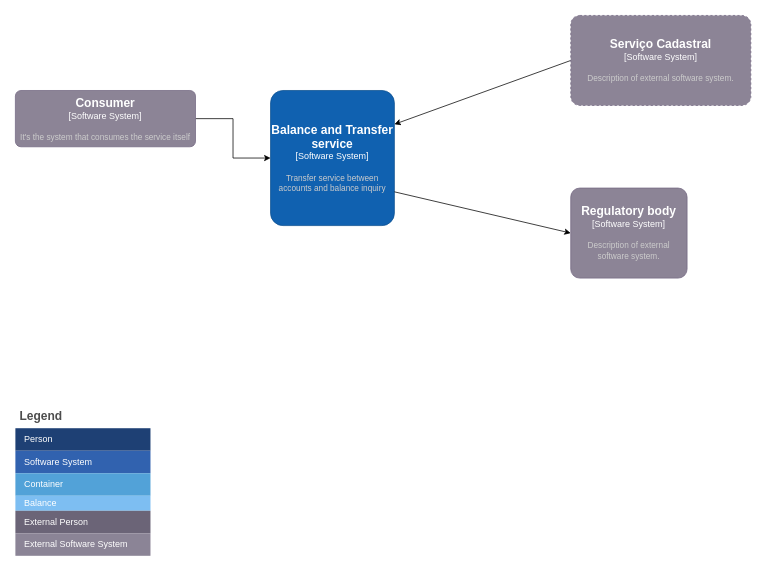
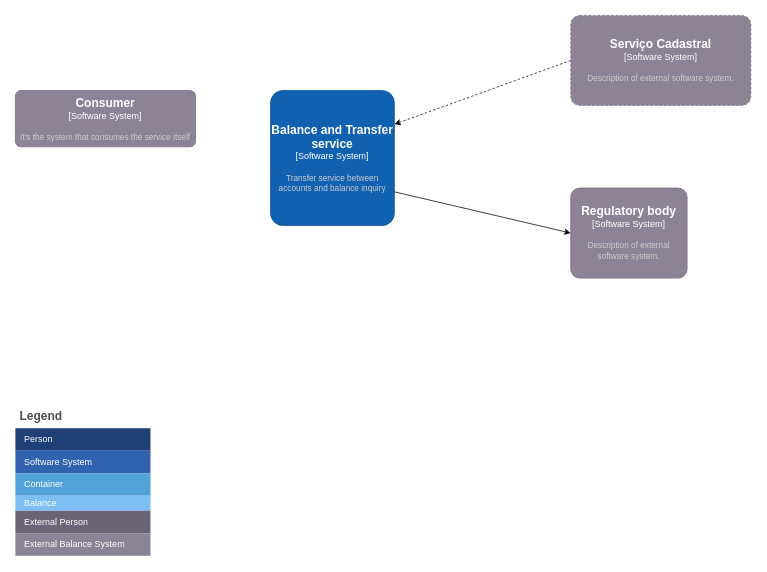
(484, 91) -> (484, 91)
(215, 119) -> none
(81, 544) -> (78, 544)
